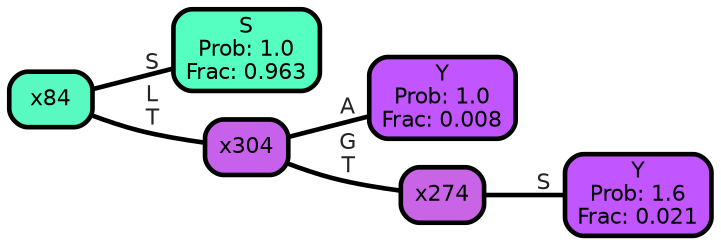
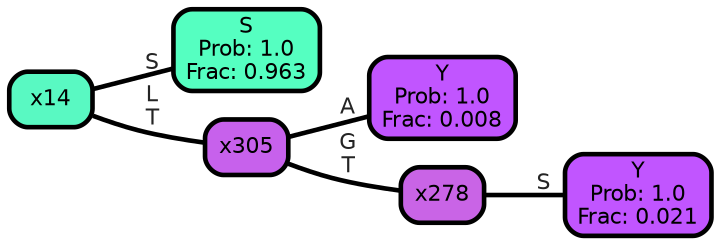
(51, 99) -> (51, 99)
(247, 147) -> (247, 147)
(442, 195) -> (442, 195)
(638, 195) -> (638, 195)
